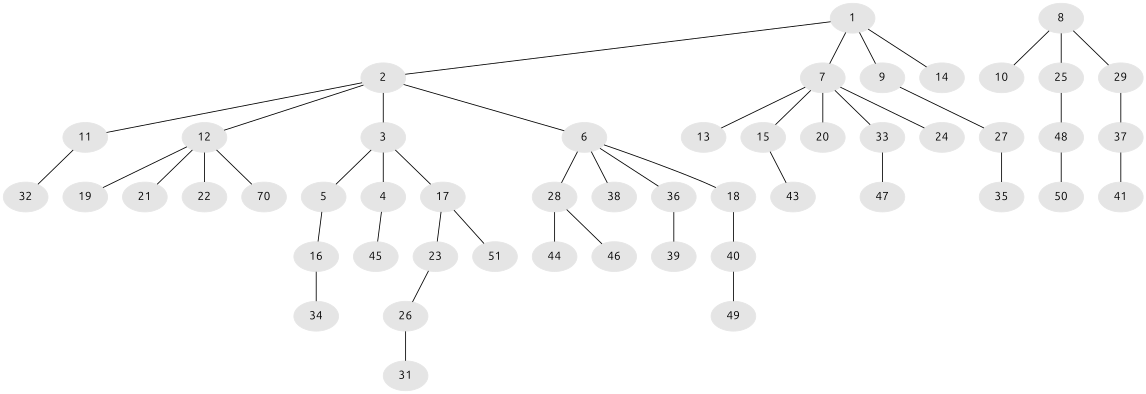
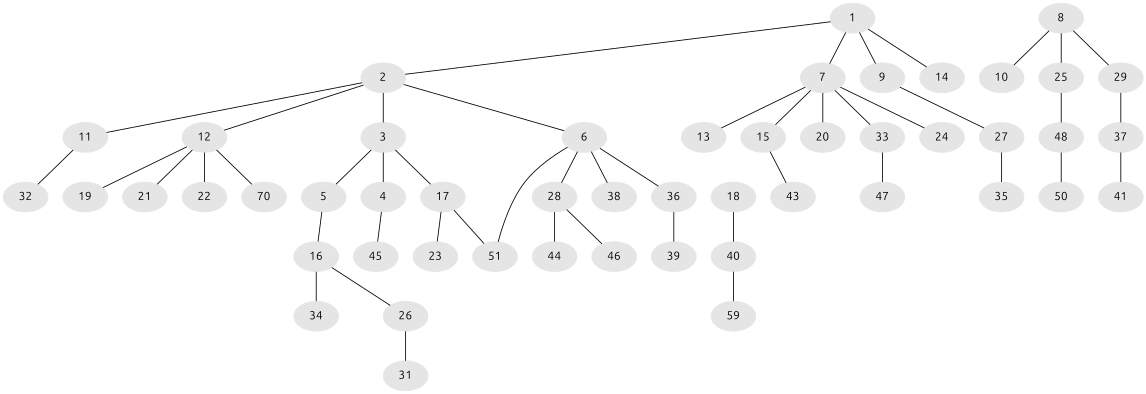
(660, 165) -> (522, 186)
(420, 286) -> (361, 286)
(733, 316) -> (733, 316)
